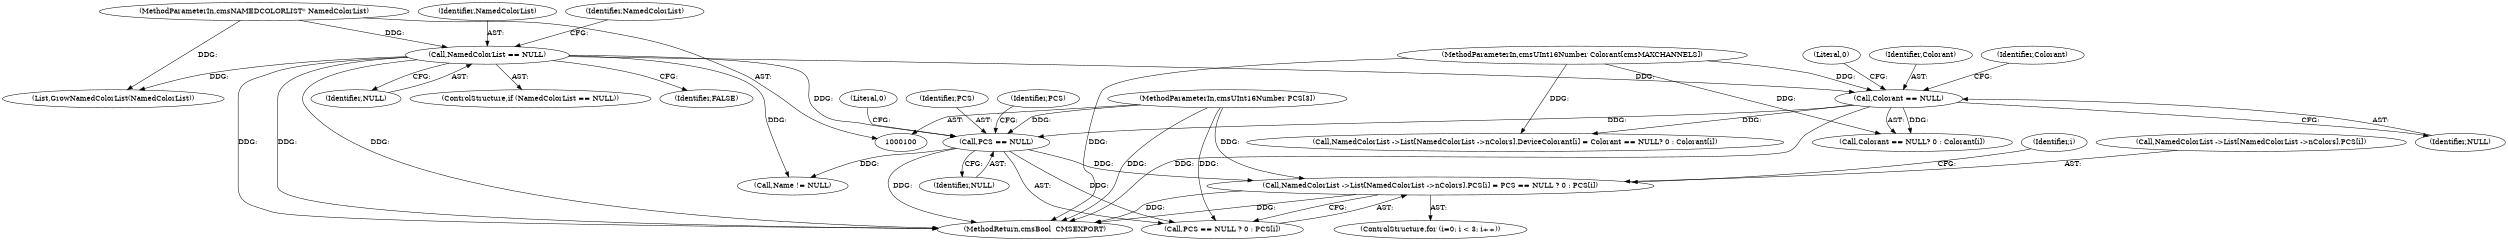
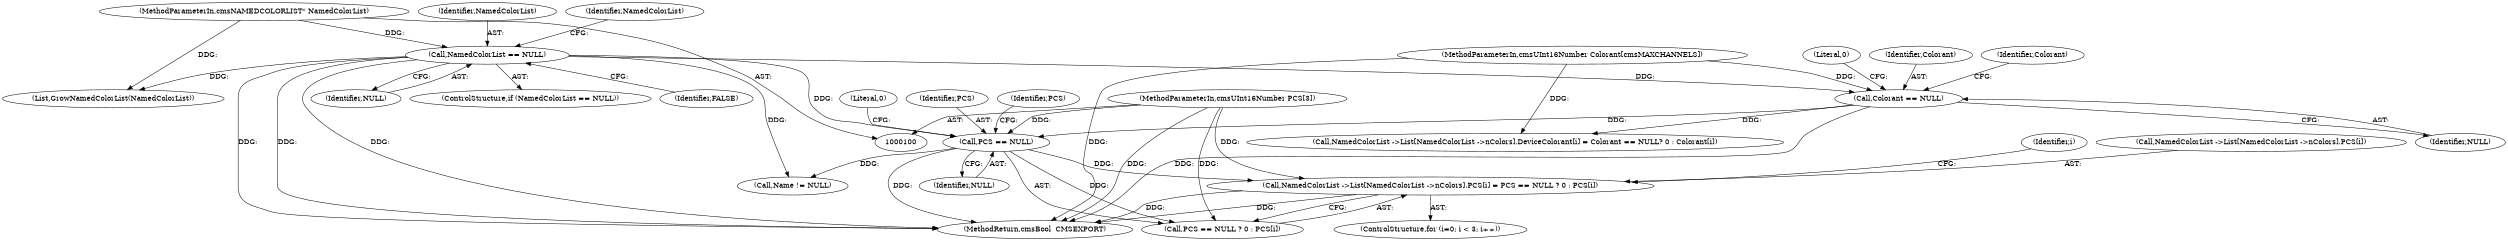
(619, 70) -> (603, 78)
(1912, 142) -> none
